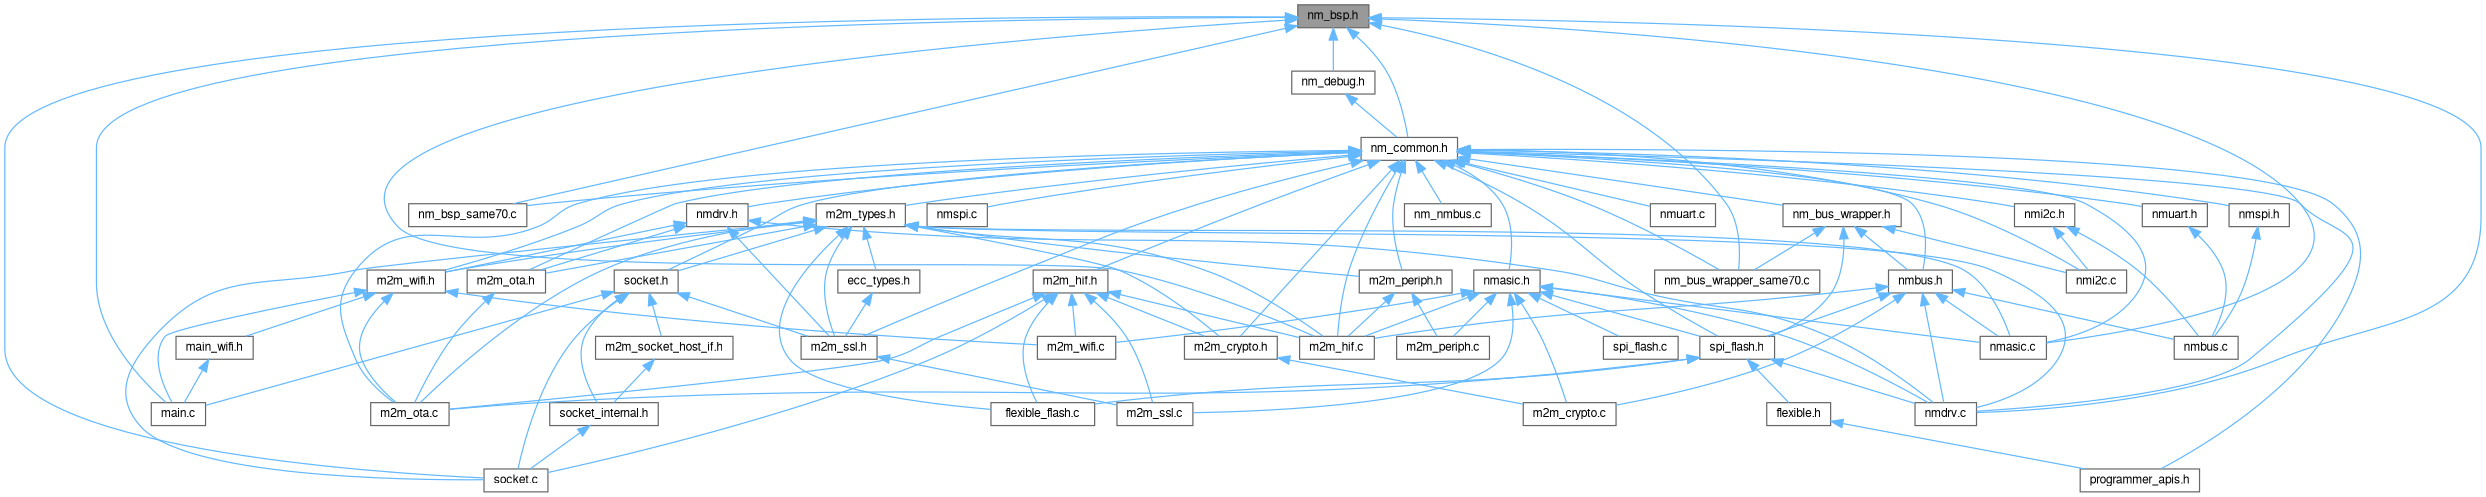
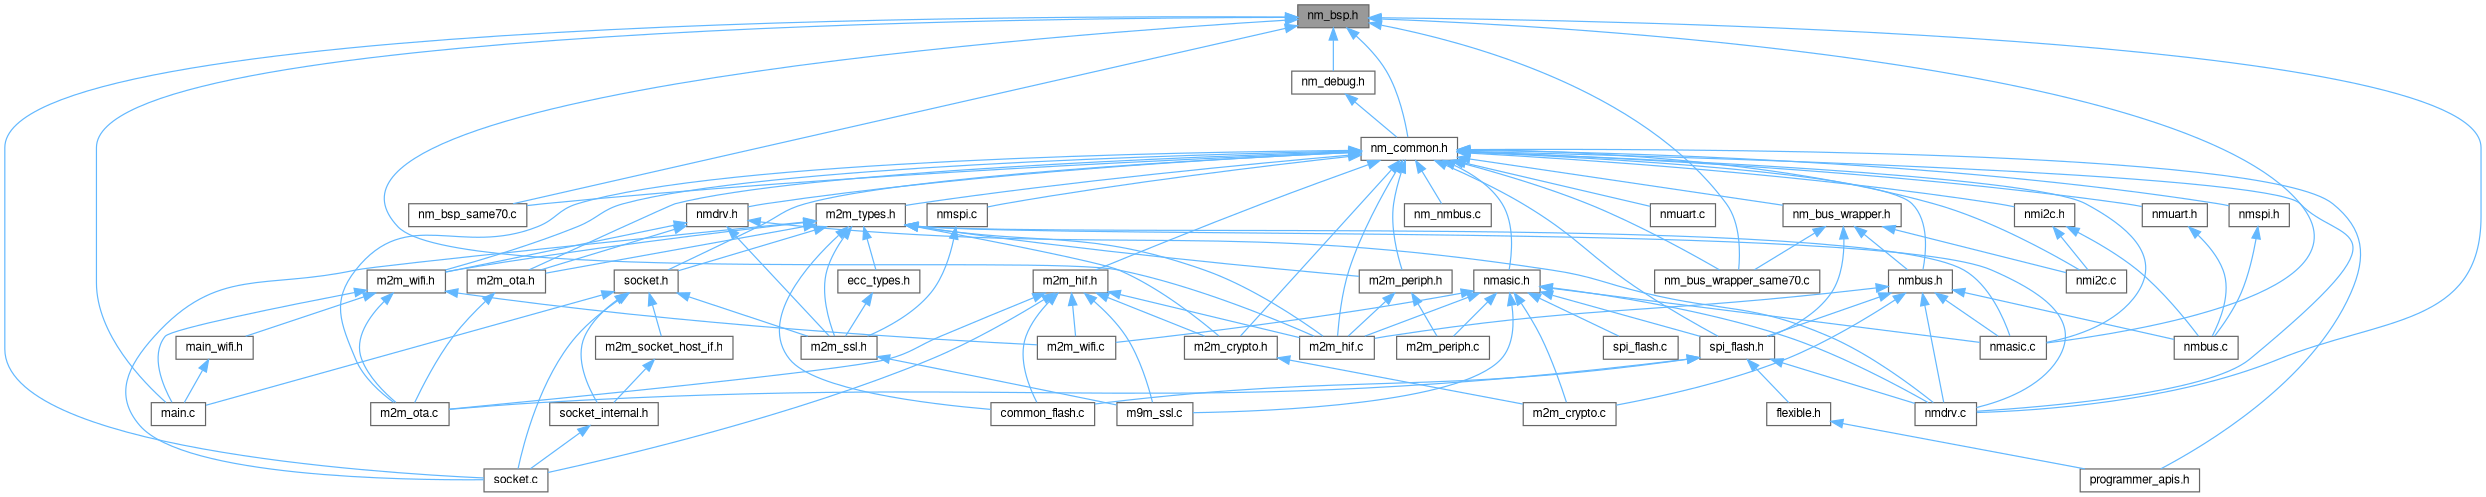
(1152, 219) -> (925, 300)
(595, 274) -> none
(1043, 414) -> (1043, 414)
(1155, 414) -> (1155, 414)
